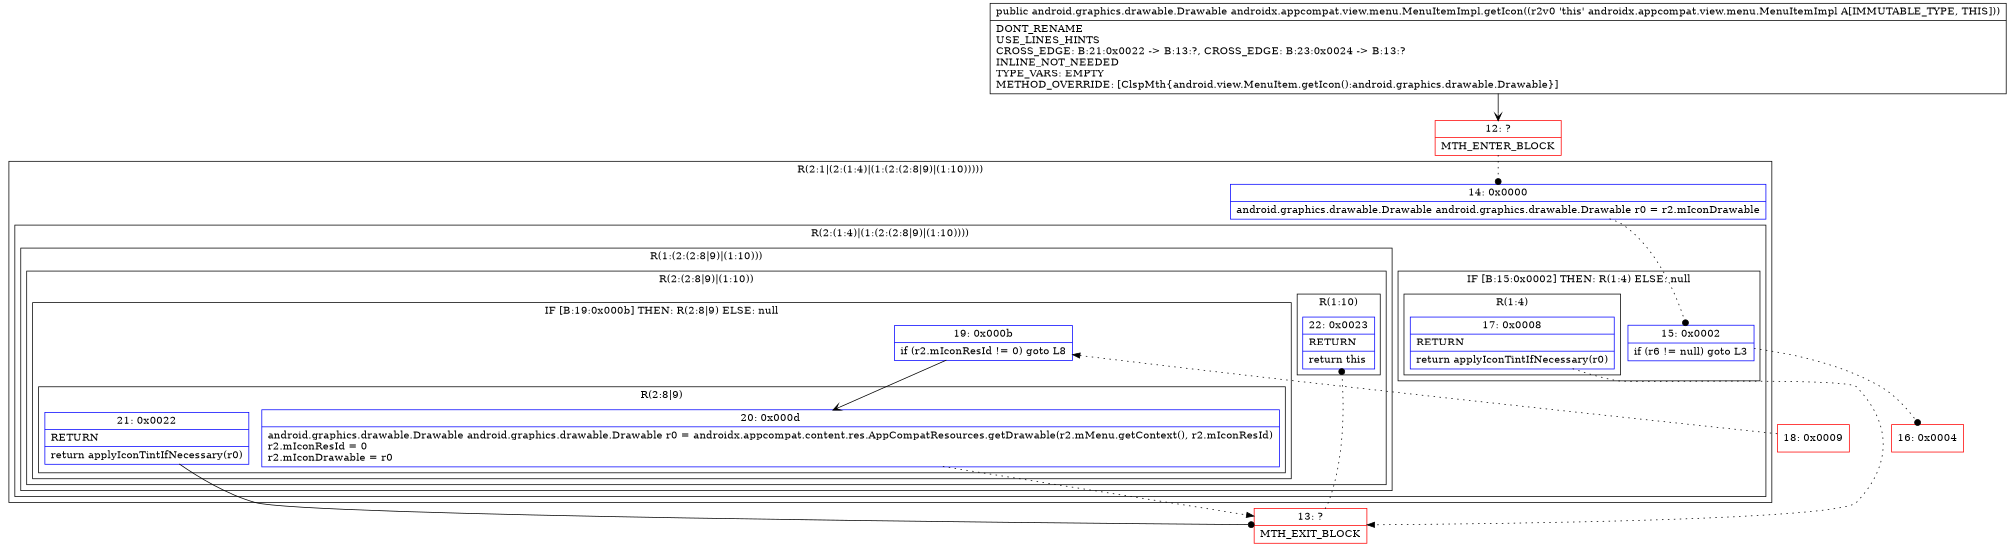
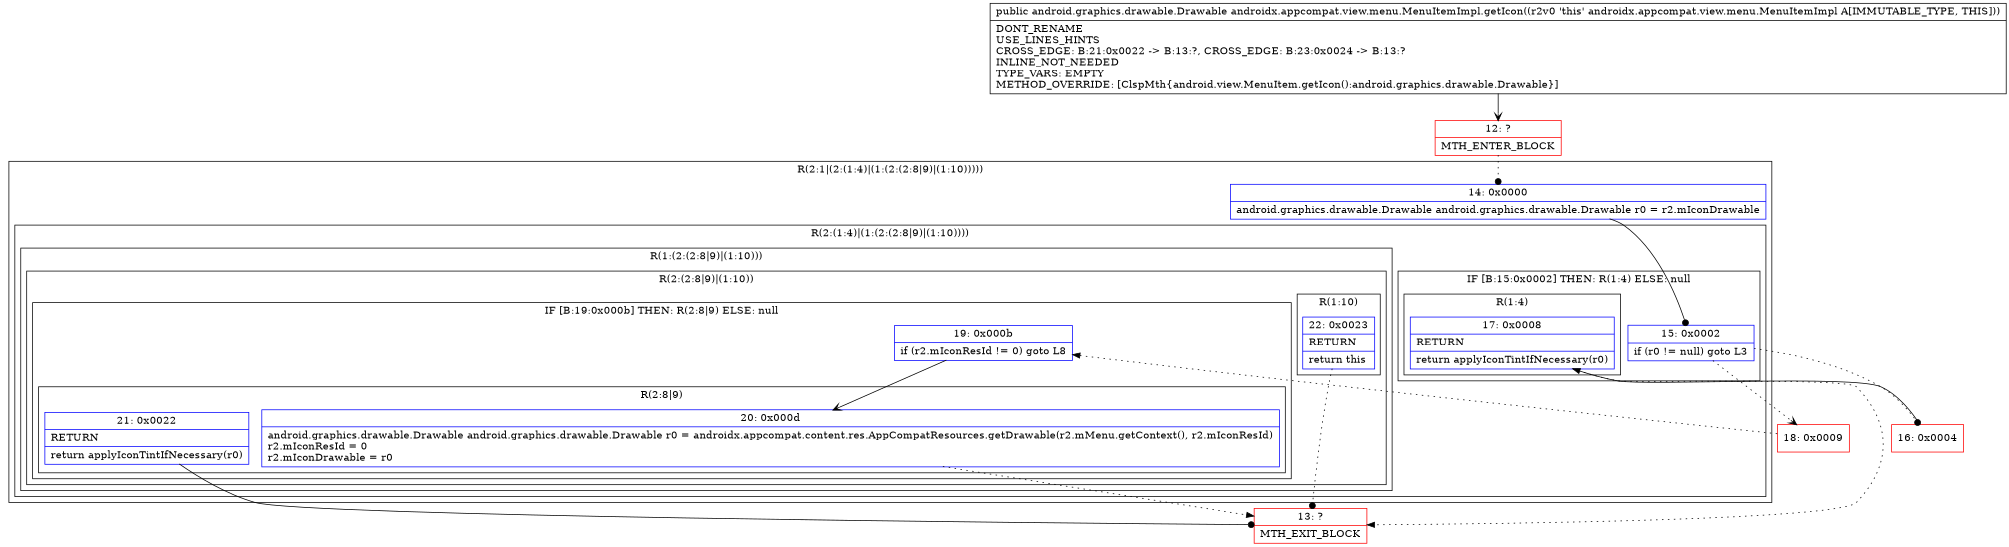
(1657, 261) -> (1657, 261)
(1691, 352) -> (1691, 352)
none -> (1758, 381)
none -> (1752, 390)
(1341, 443) -> (1321, 435)
